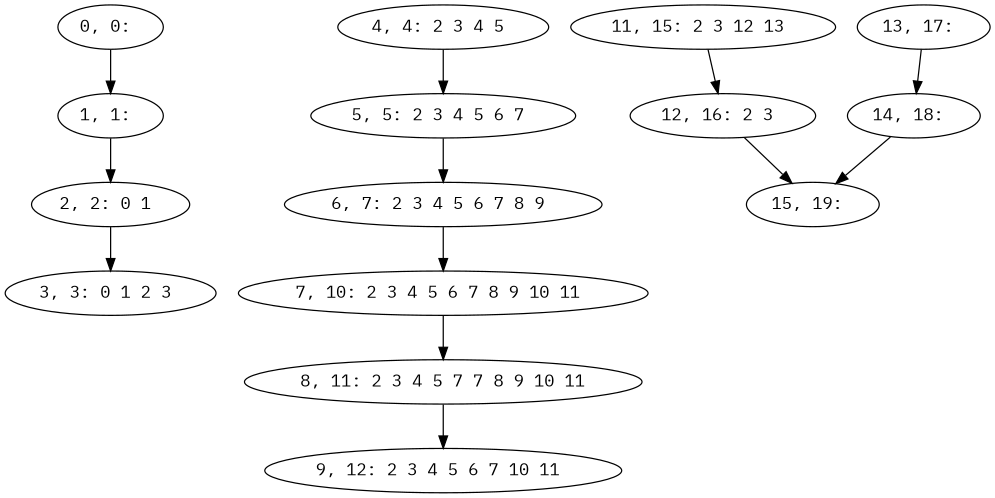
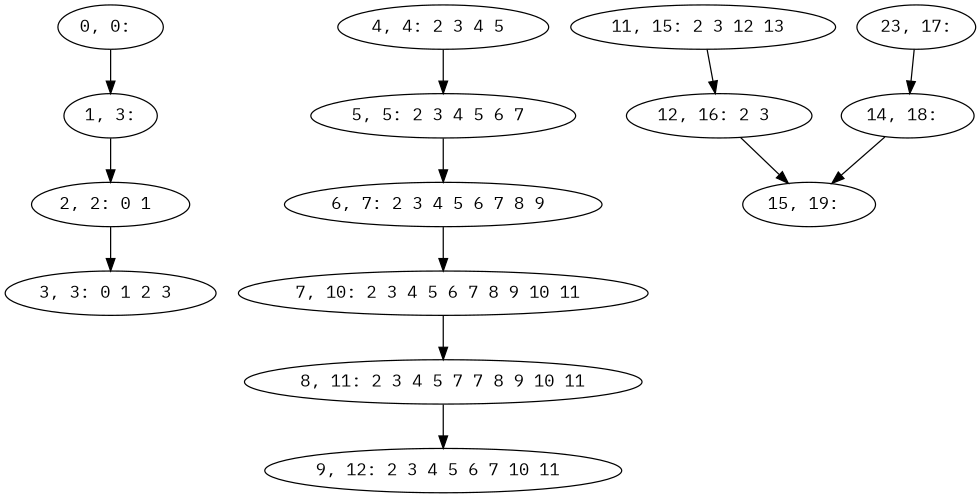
(924, 27) -> (916, 27)
(111, 116) -> (111, 116)
